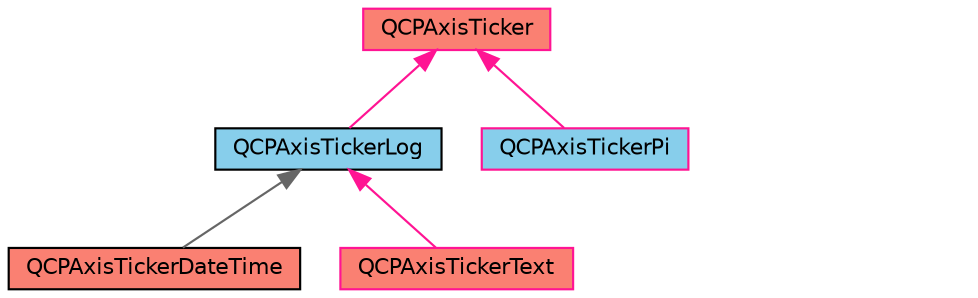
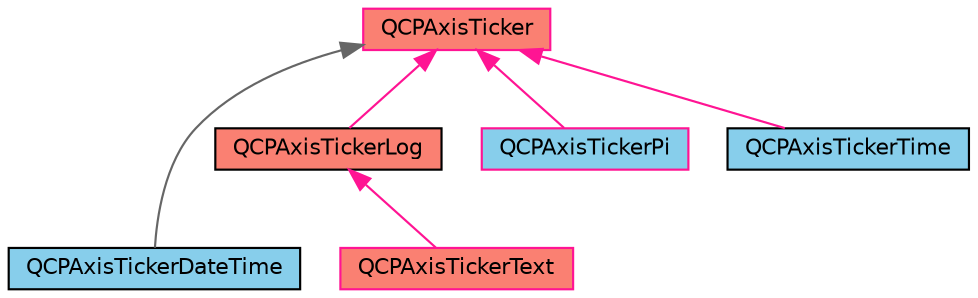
(328, 149) -> (328, 149)
none -> (848, 149)
(233, 215) -> (210, 115)
(154, 269) -> (154, 269)
